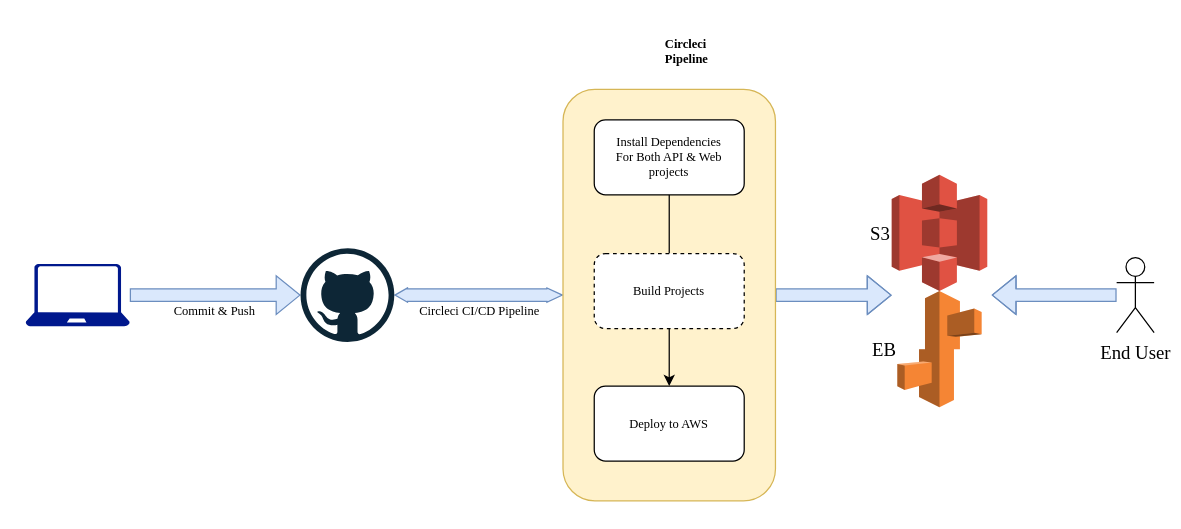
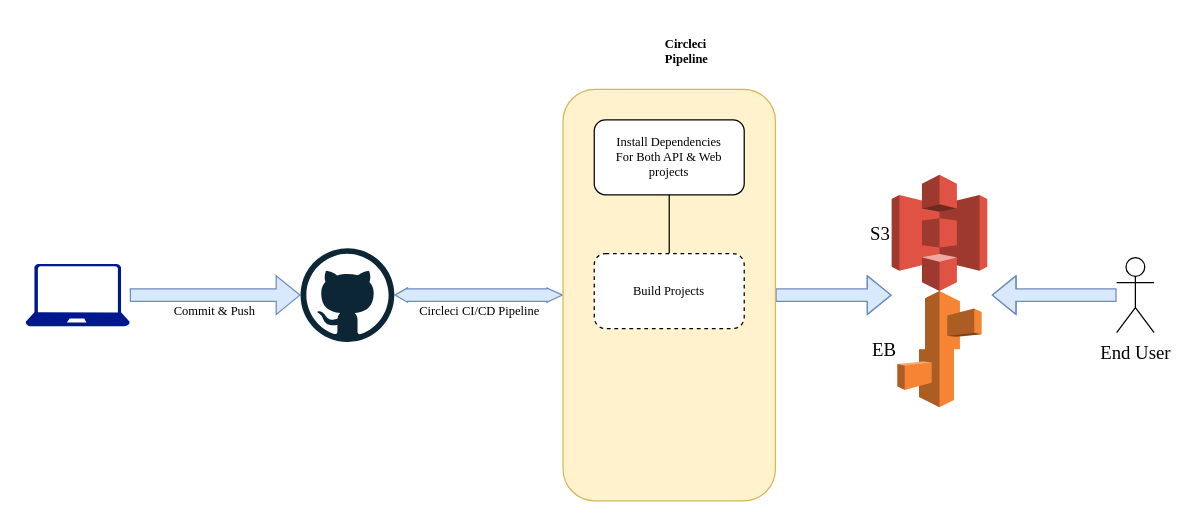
(669, 353) -> none
(669, 423) -> none
